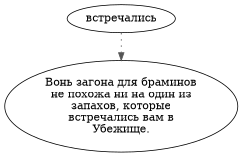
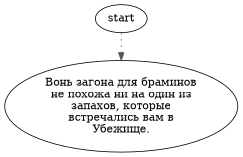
(121, 19) -> (121, 19)
